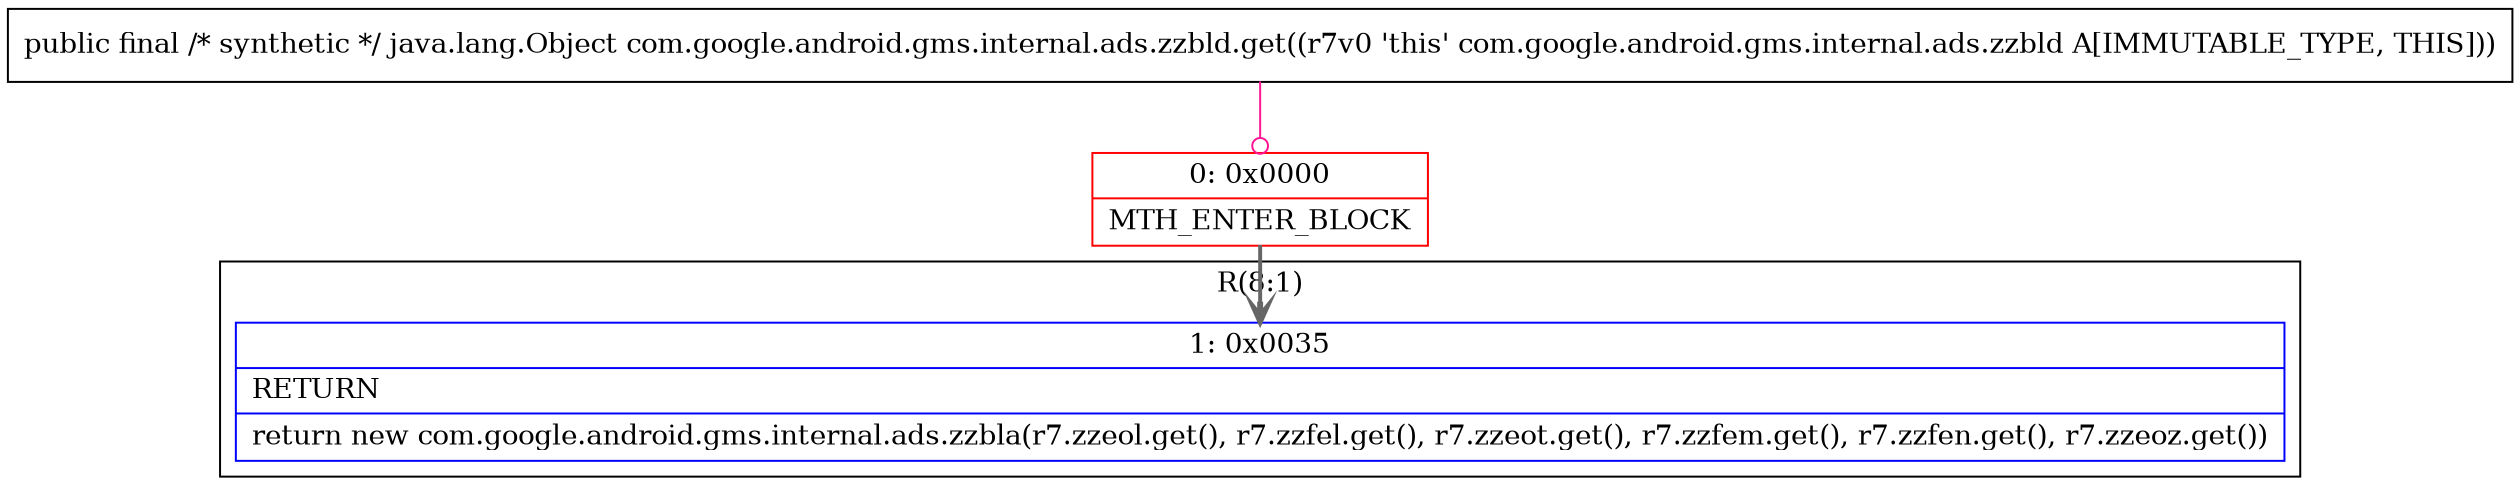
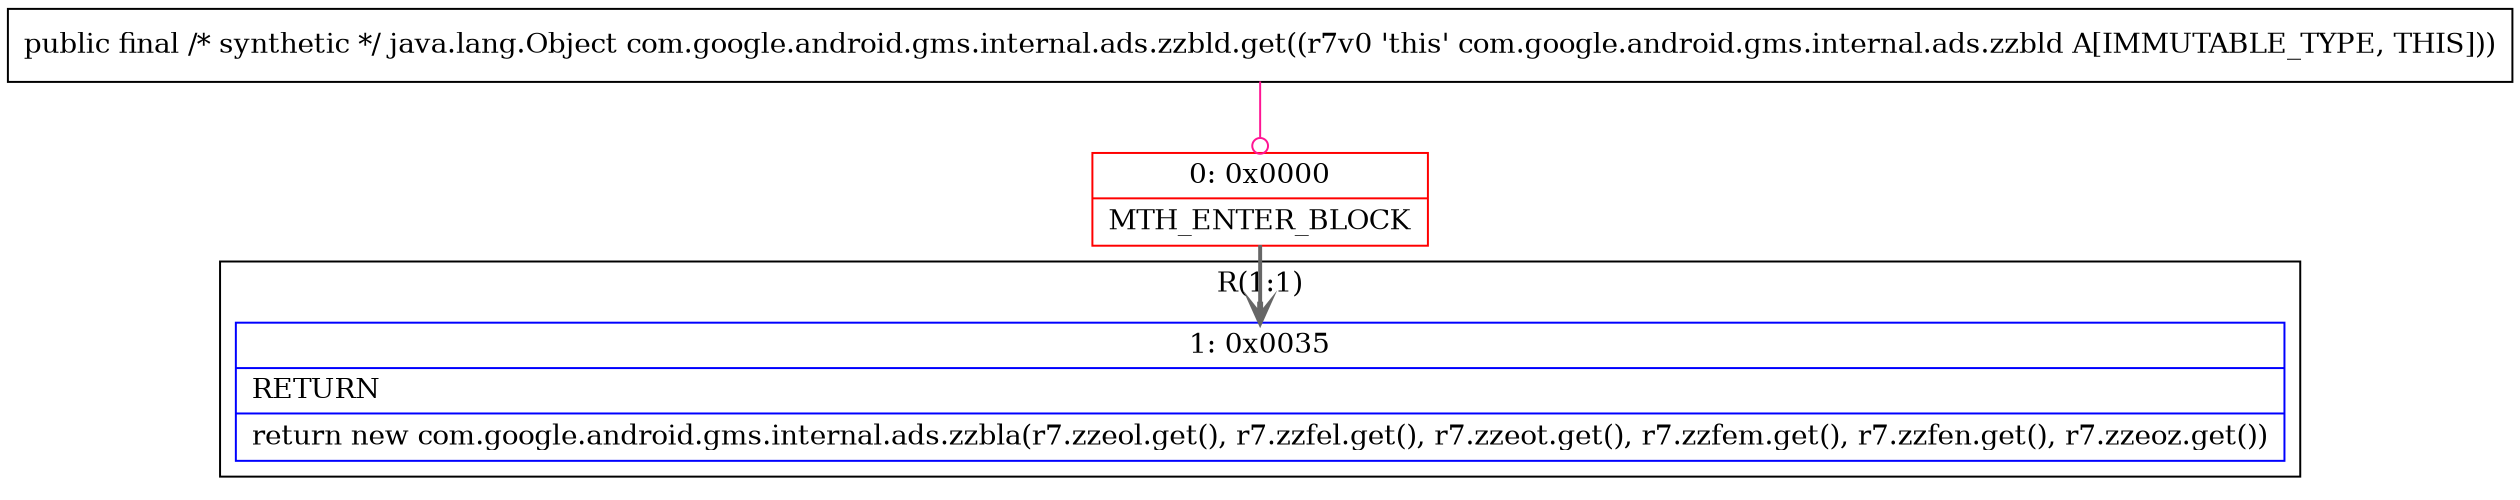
(1260, 284) -> (1260, 284)
